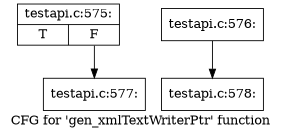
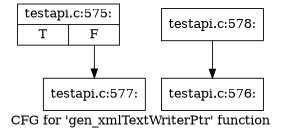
(212, 55) -> (212, 55)
